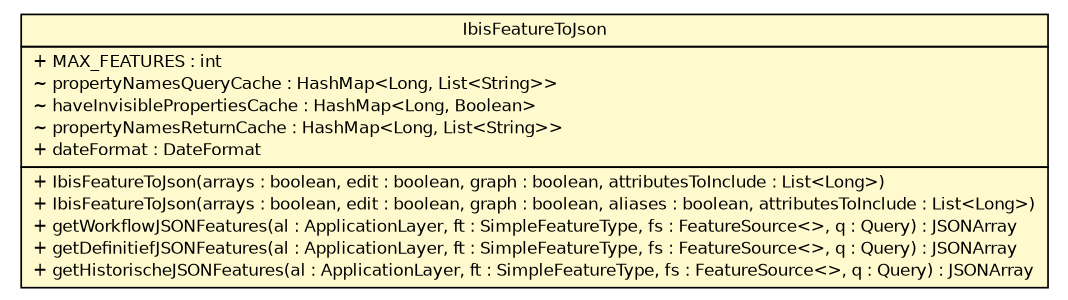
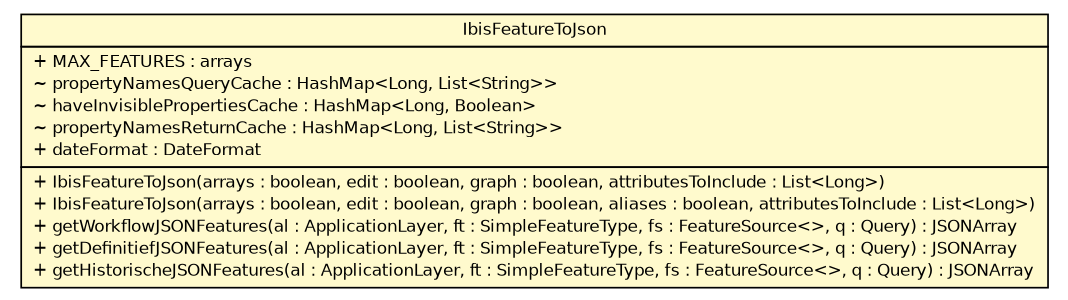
(128, 62) -> (143, 62)
